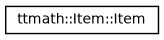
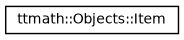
(82, 20) -> (92, 20)
